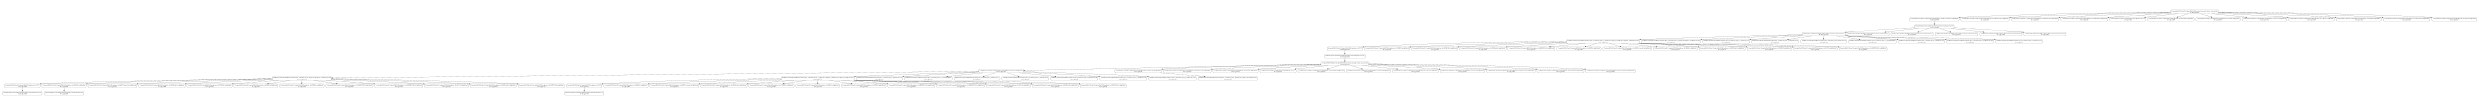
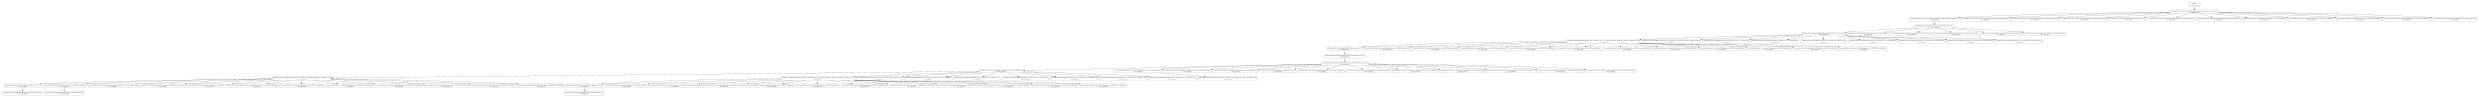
none -> (2194, 4)
